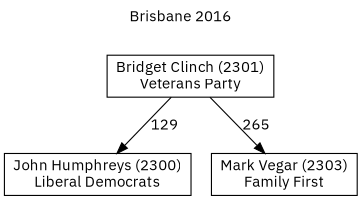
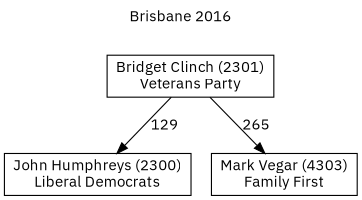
(284, 174) -> (284, 174)
